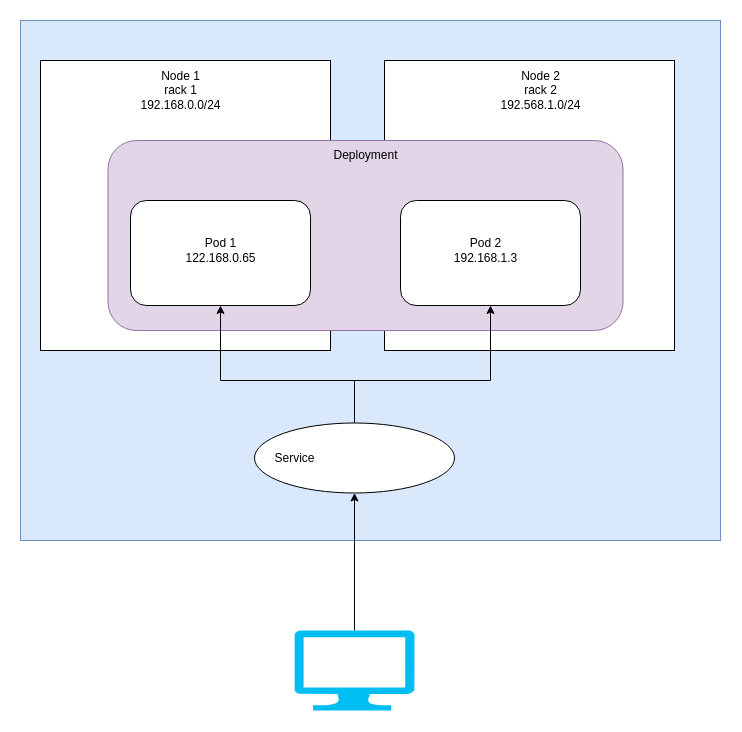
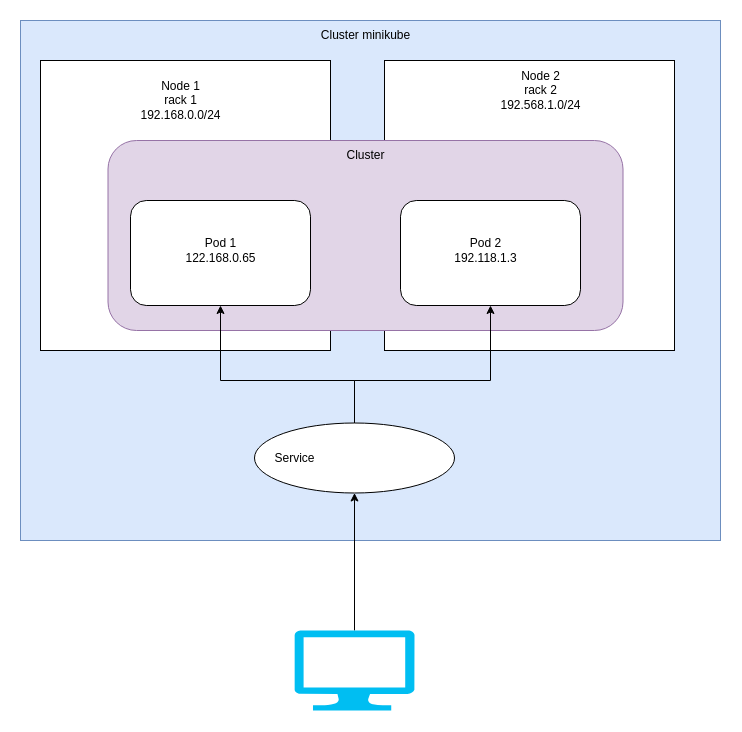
none -> (366, 36)
(181, 91) -> (181, 101)
(366, 156) -> (366, 156)
(486, 251) -> (486, 251)
